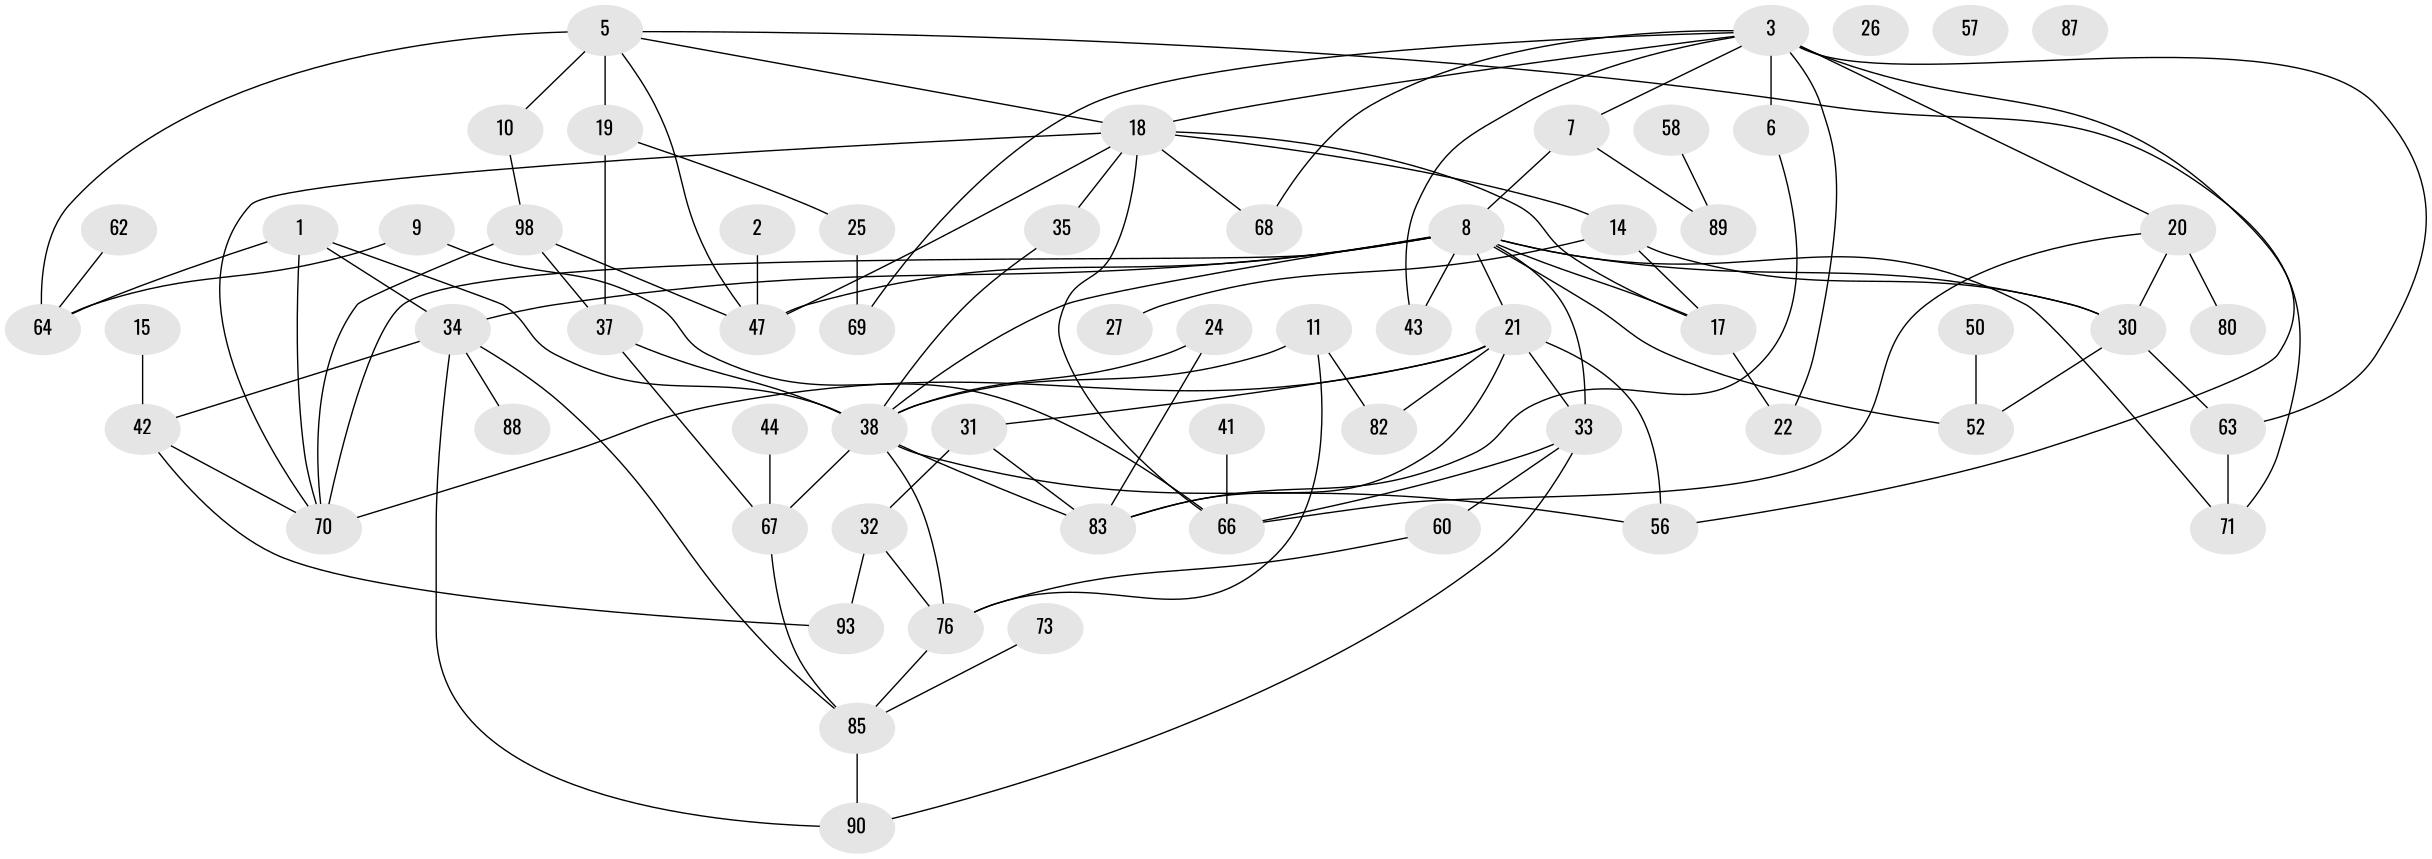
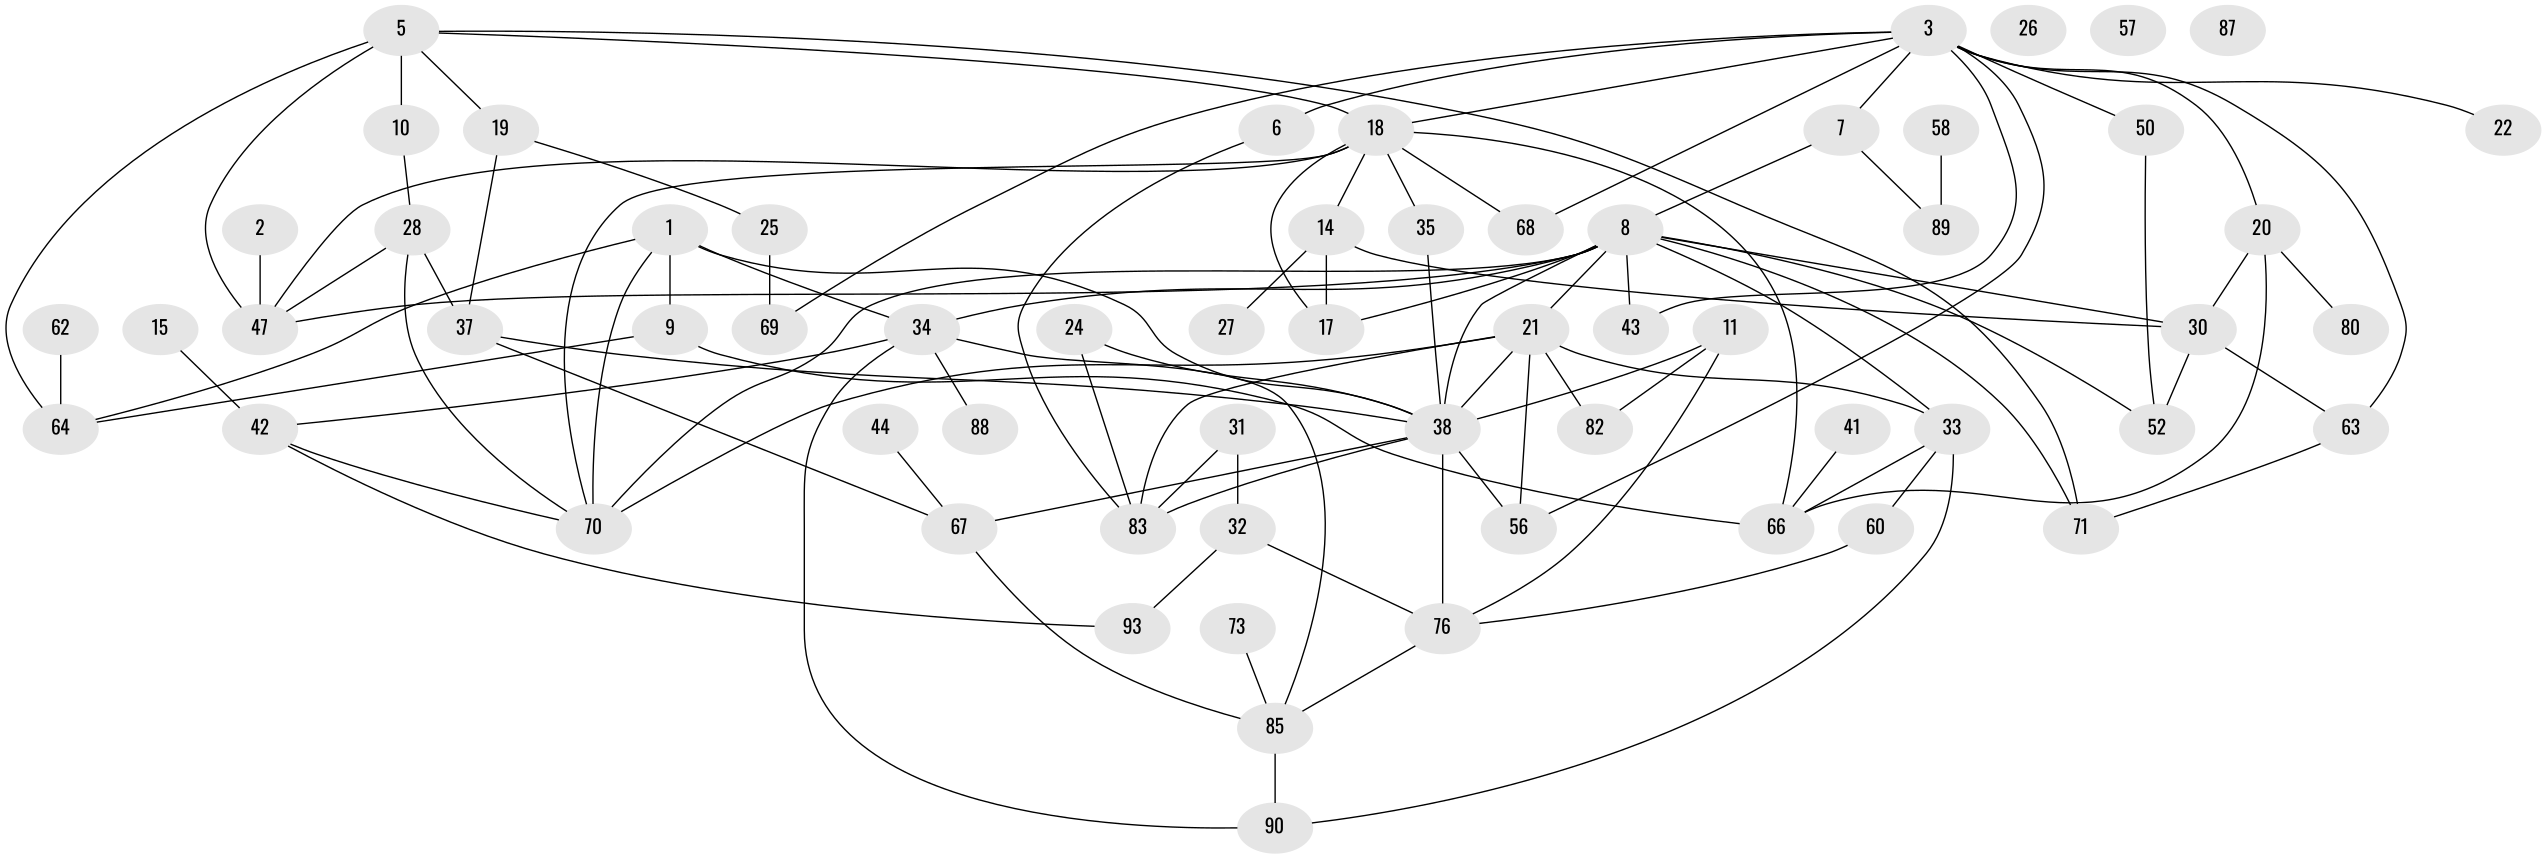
none -> (2036, 81)
(525, 230) -> (412, 230)
none -> (670, 280)
(1742, 366) -> none
(1211, 399) -> (1487, 379)
